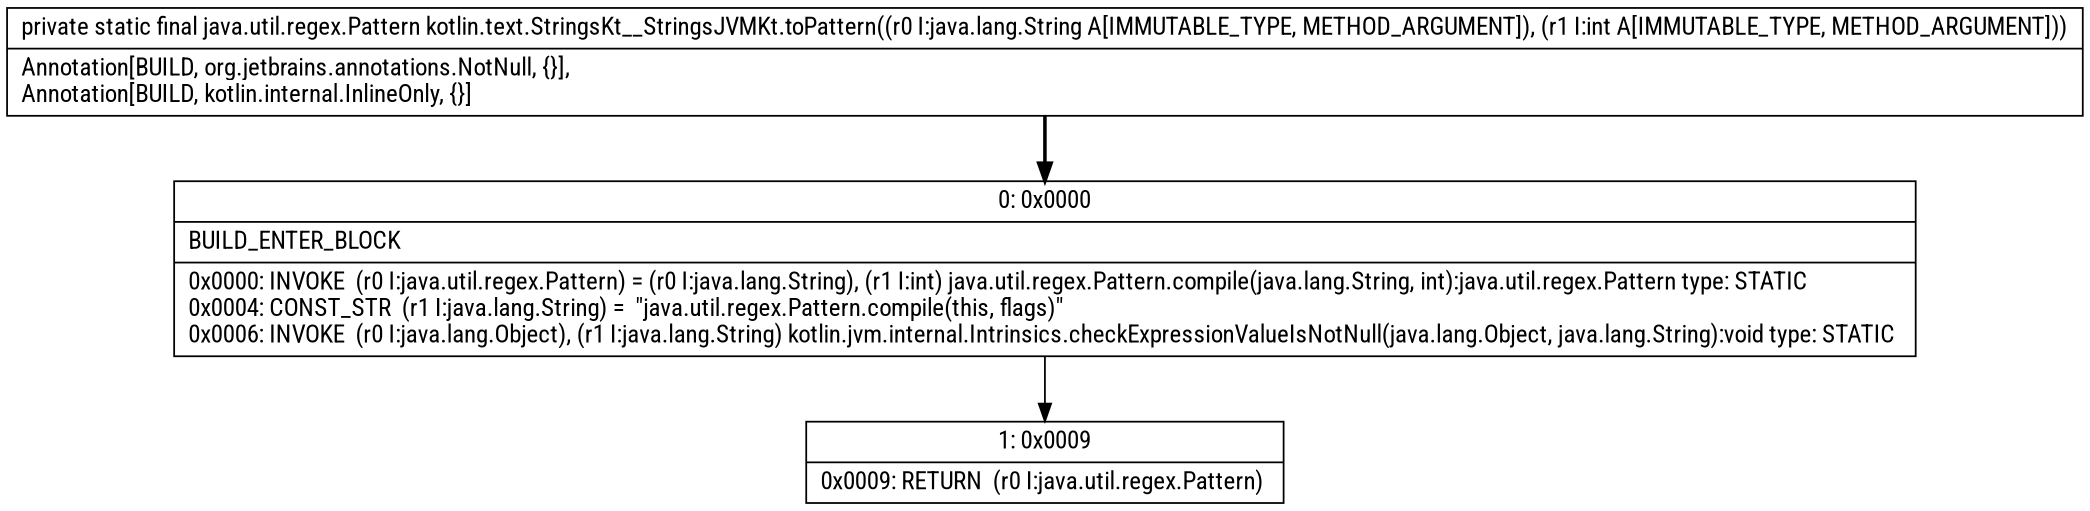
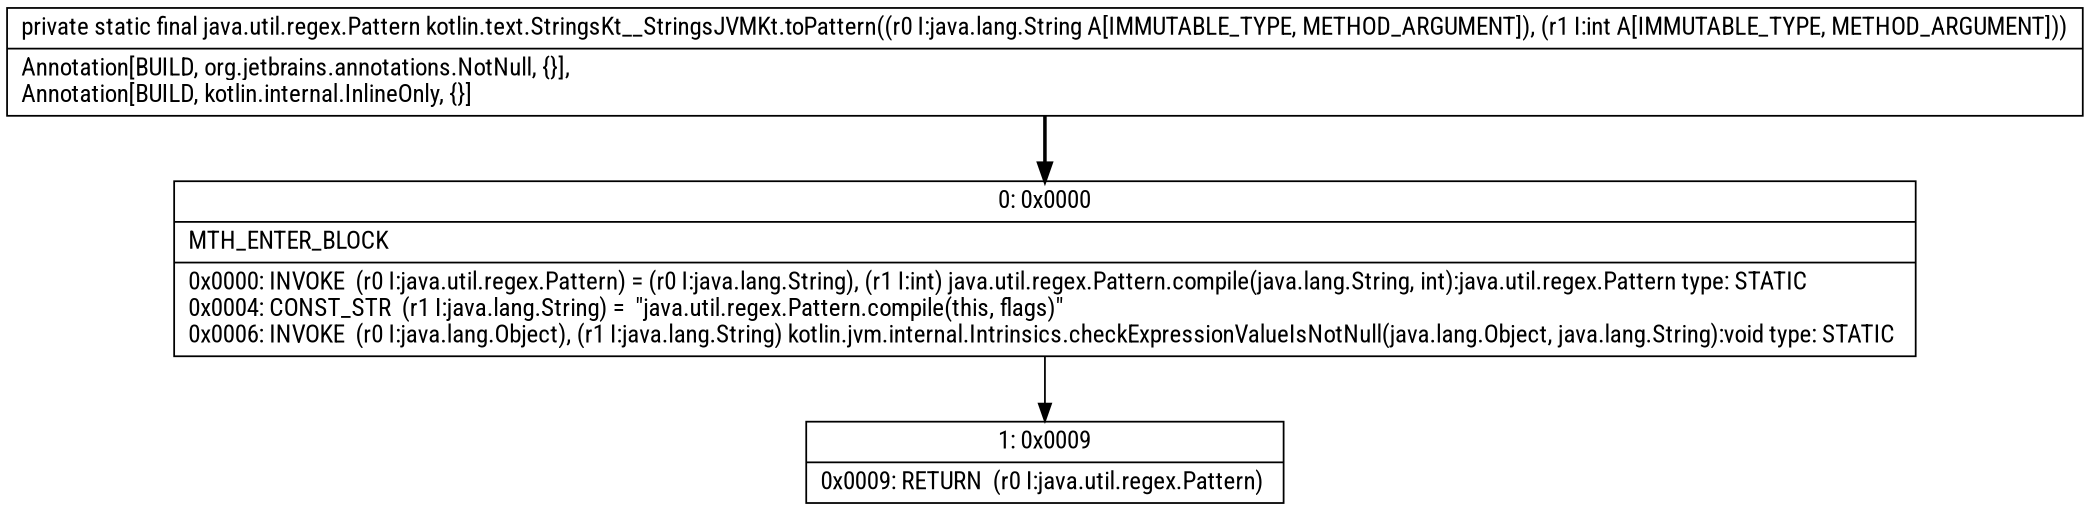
(295, 241) -> (289, 241)
